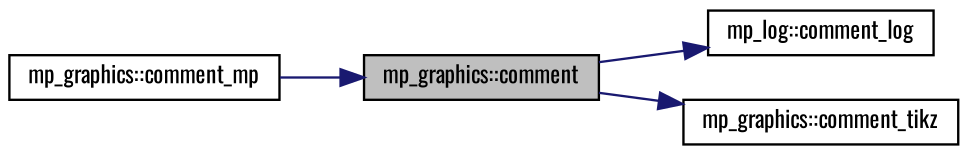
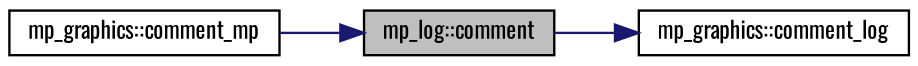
(821, 33) -> (774, 33)
(481, 78) -> (459, 33)
(821, 122) -> none
